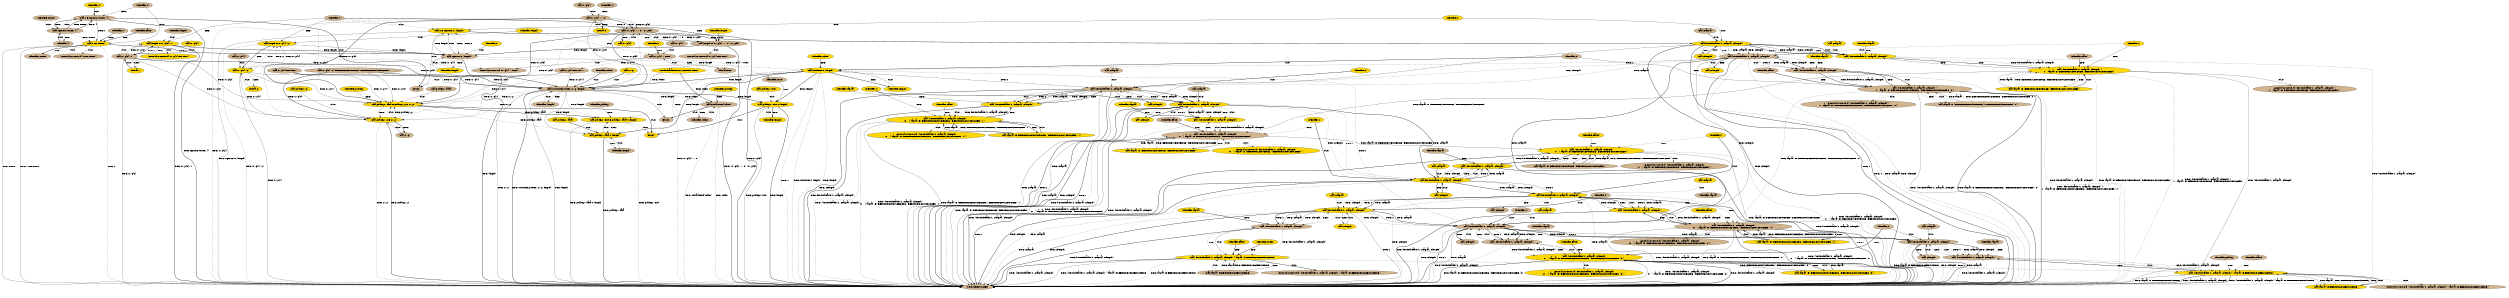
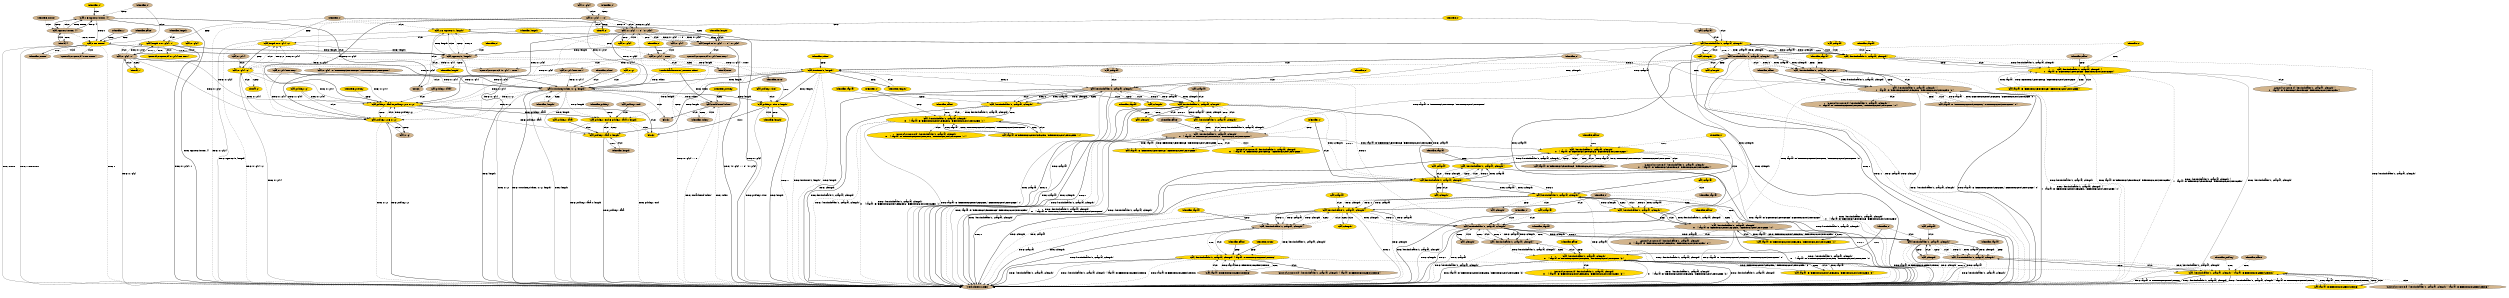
(63, 44) -> (63, 44)
(386, 82) -> (331, 102)
none -> (631, 104)
none -> (302, 112)
(493, 120) -> (493, 120)
